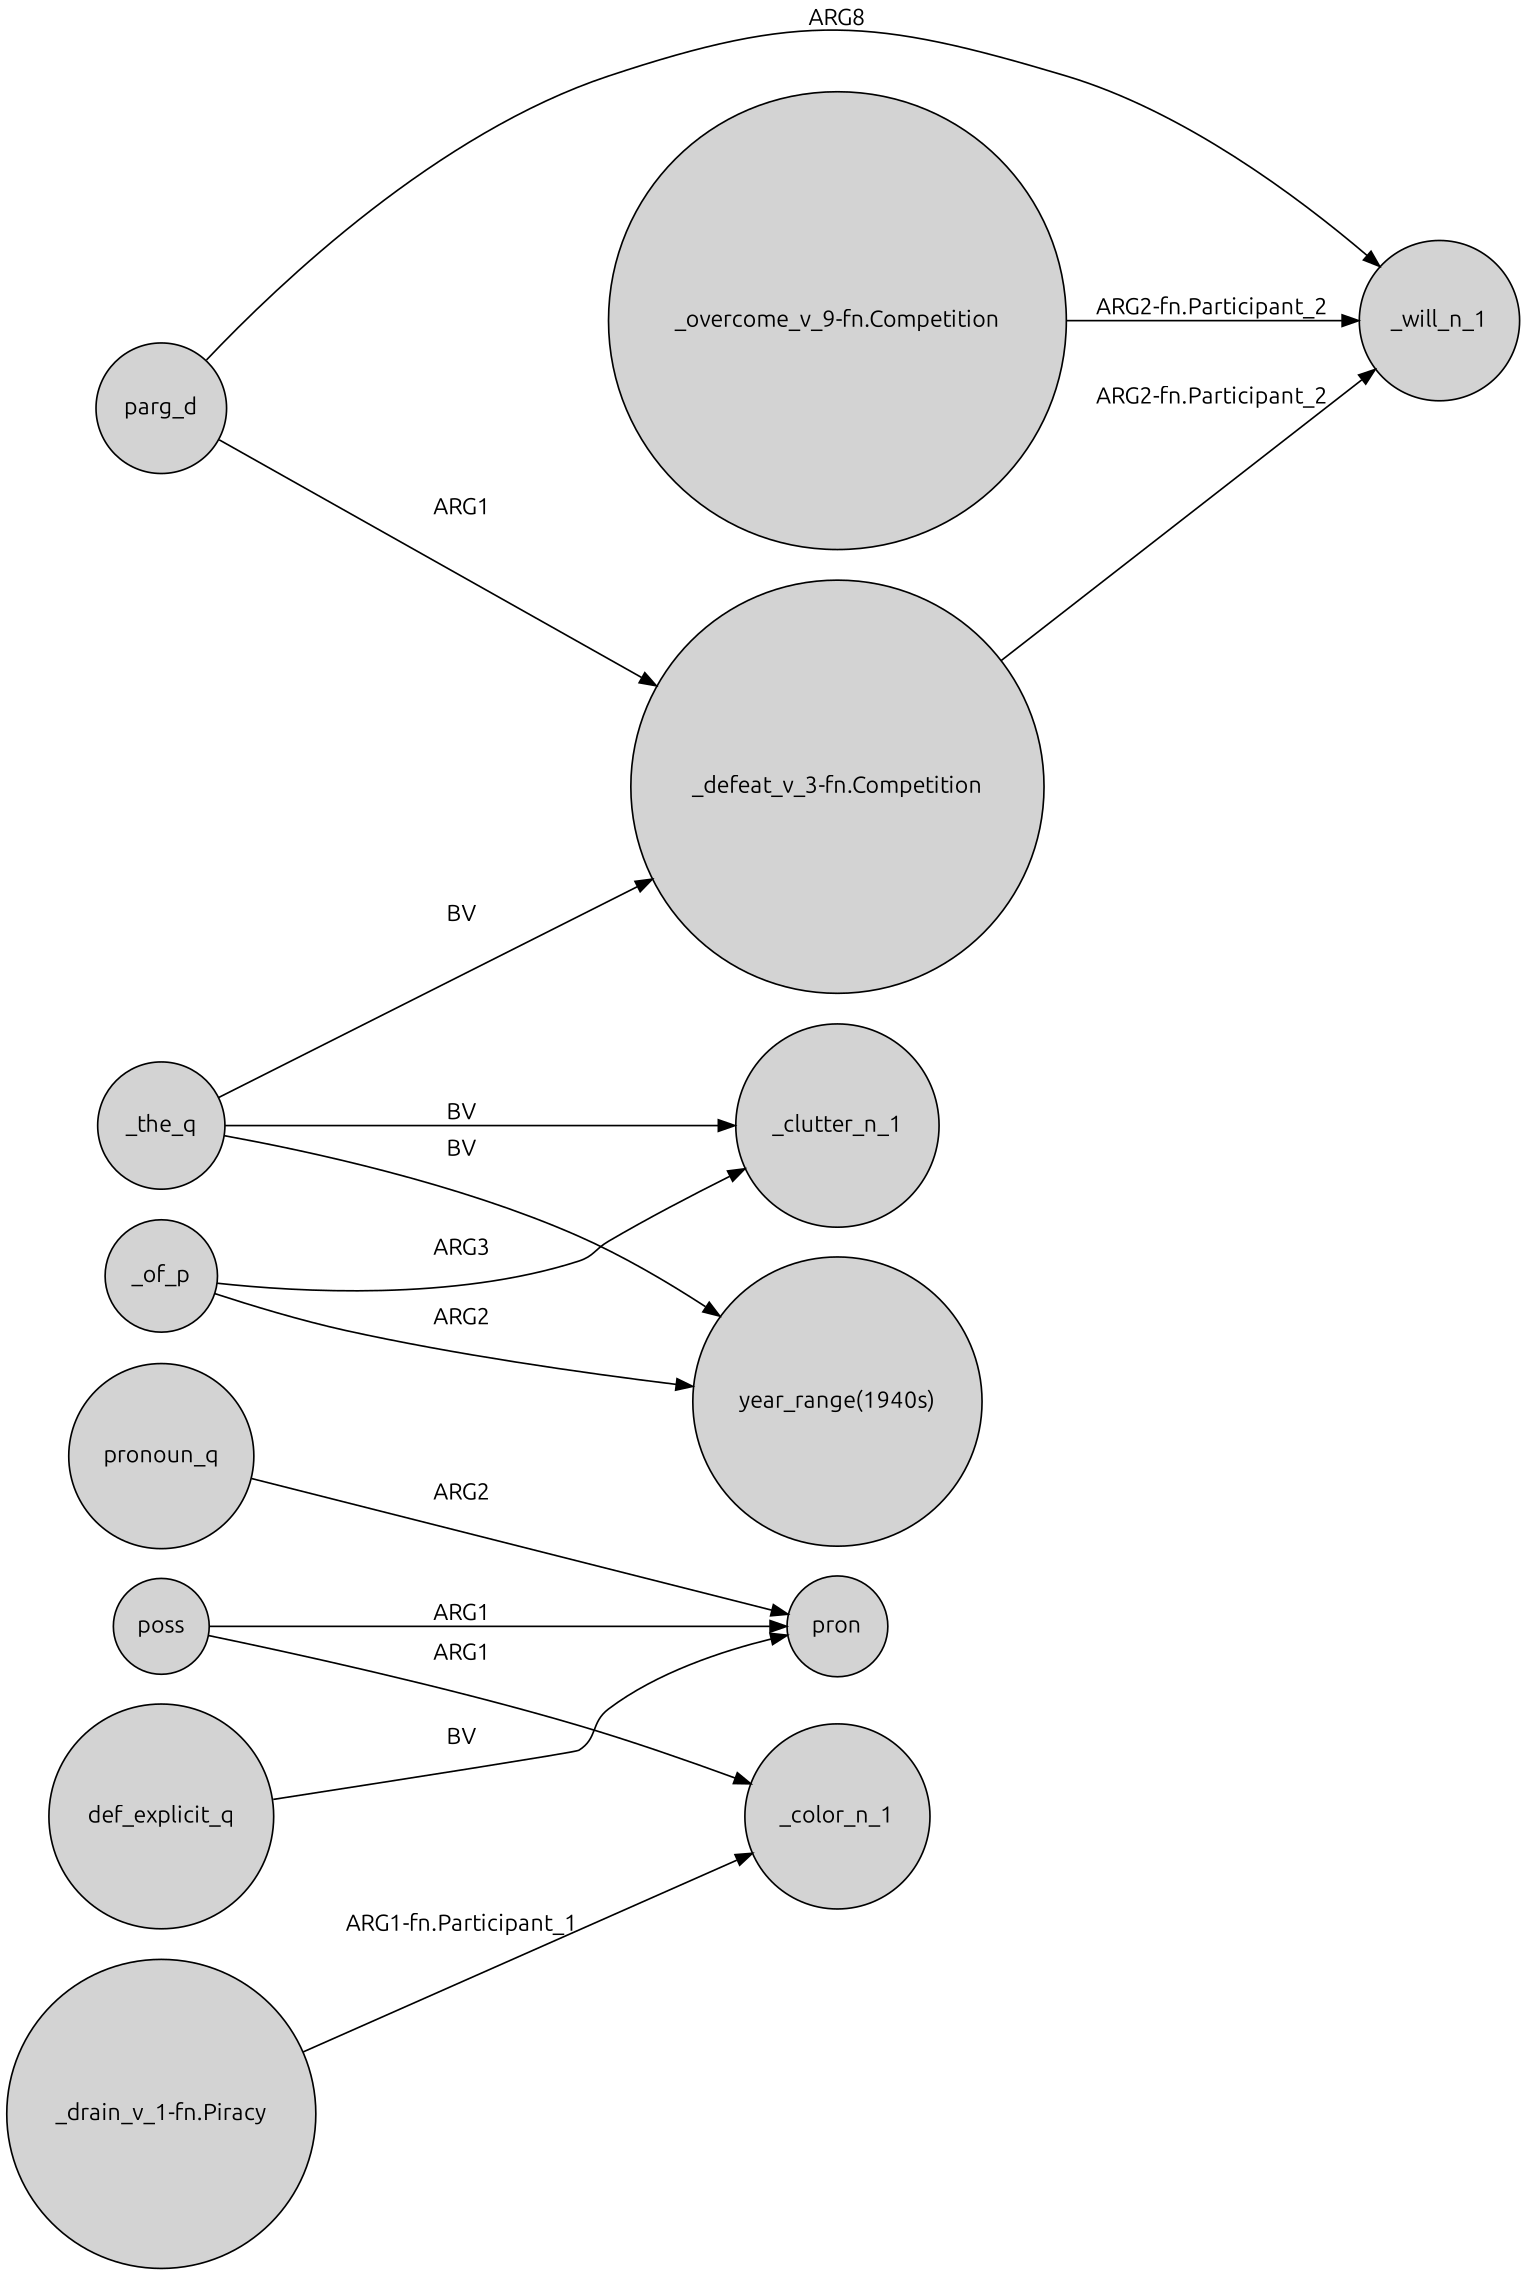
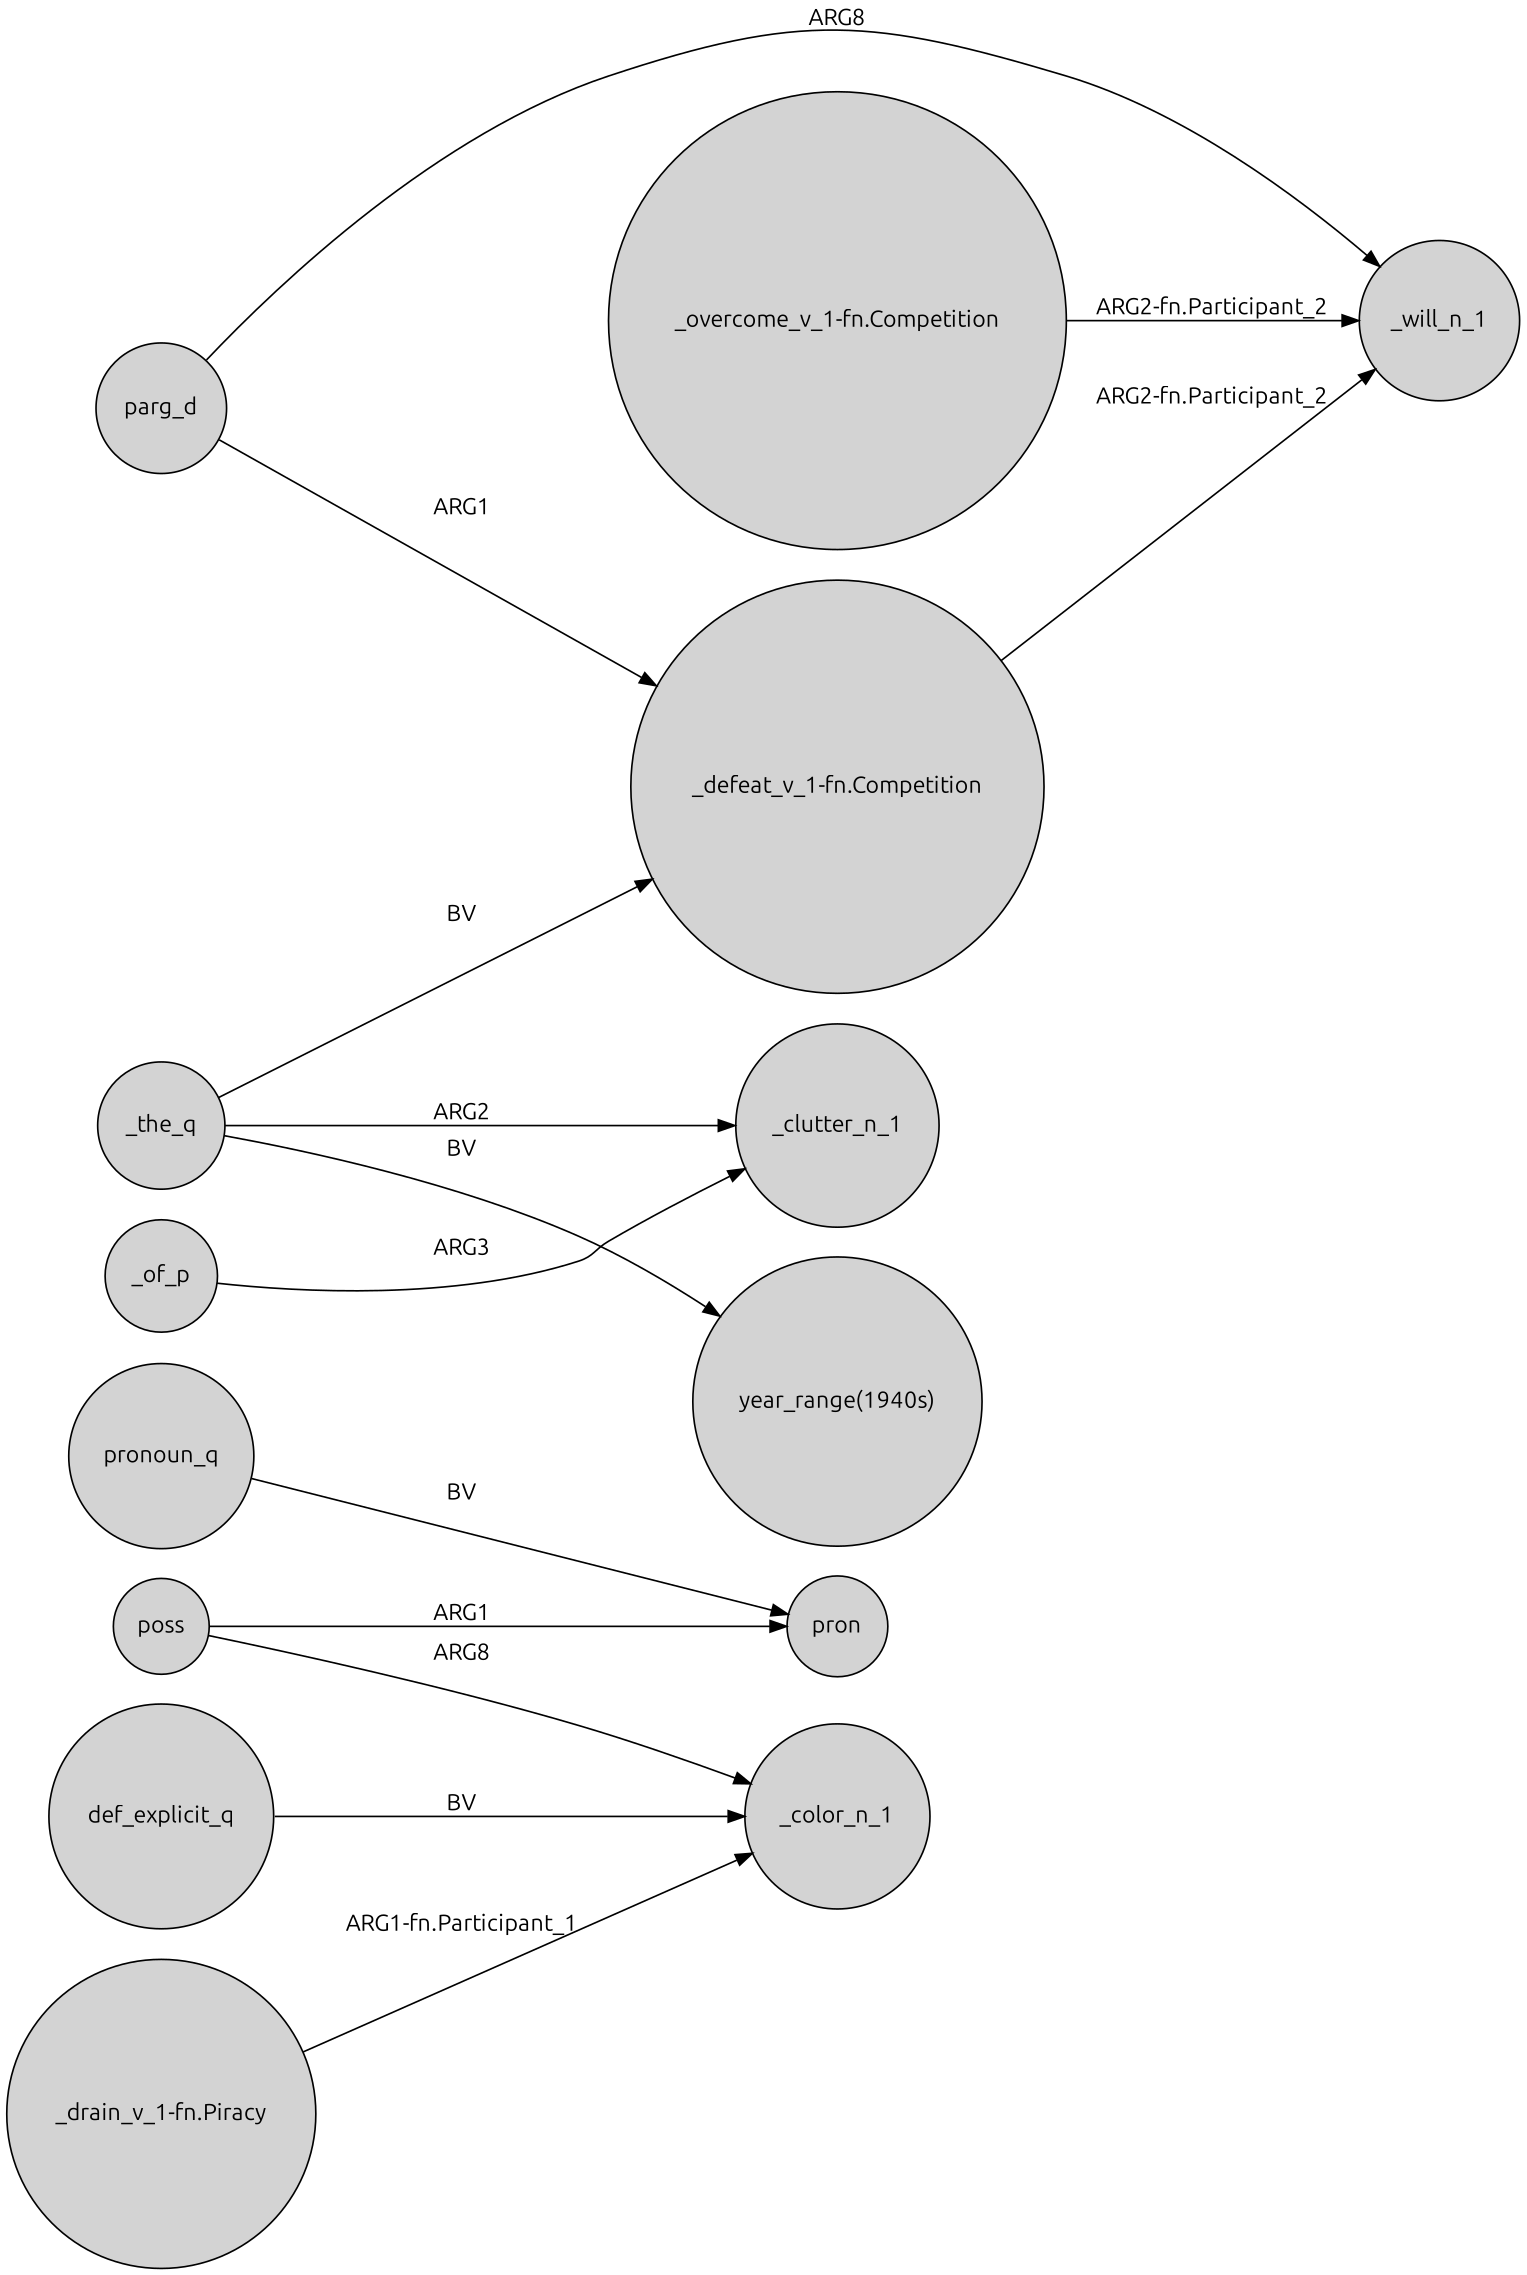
(837, 321) -> (837, 321)
(837, 787) -> (837, 787)
(462, 1113) -> (462, 1113)
(443, 1350) -> none
(462, 1493) -> (462, 1493)
(462, 1654) -> (462, 1654)
(540, 1757) -> (501, 1816)
